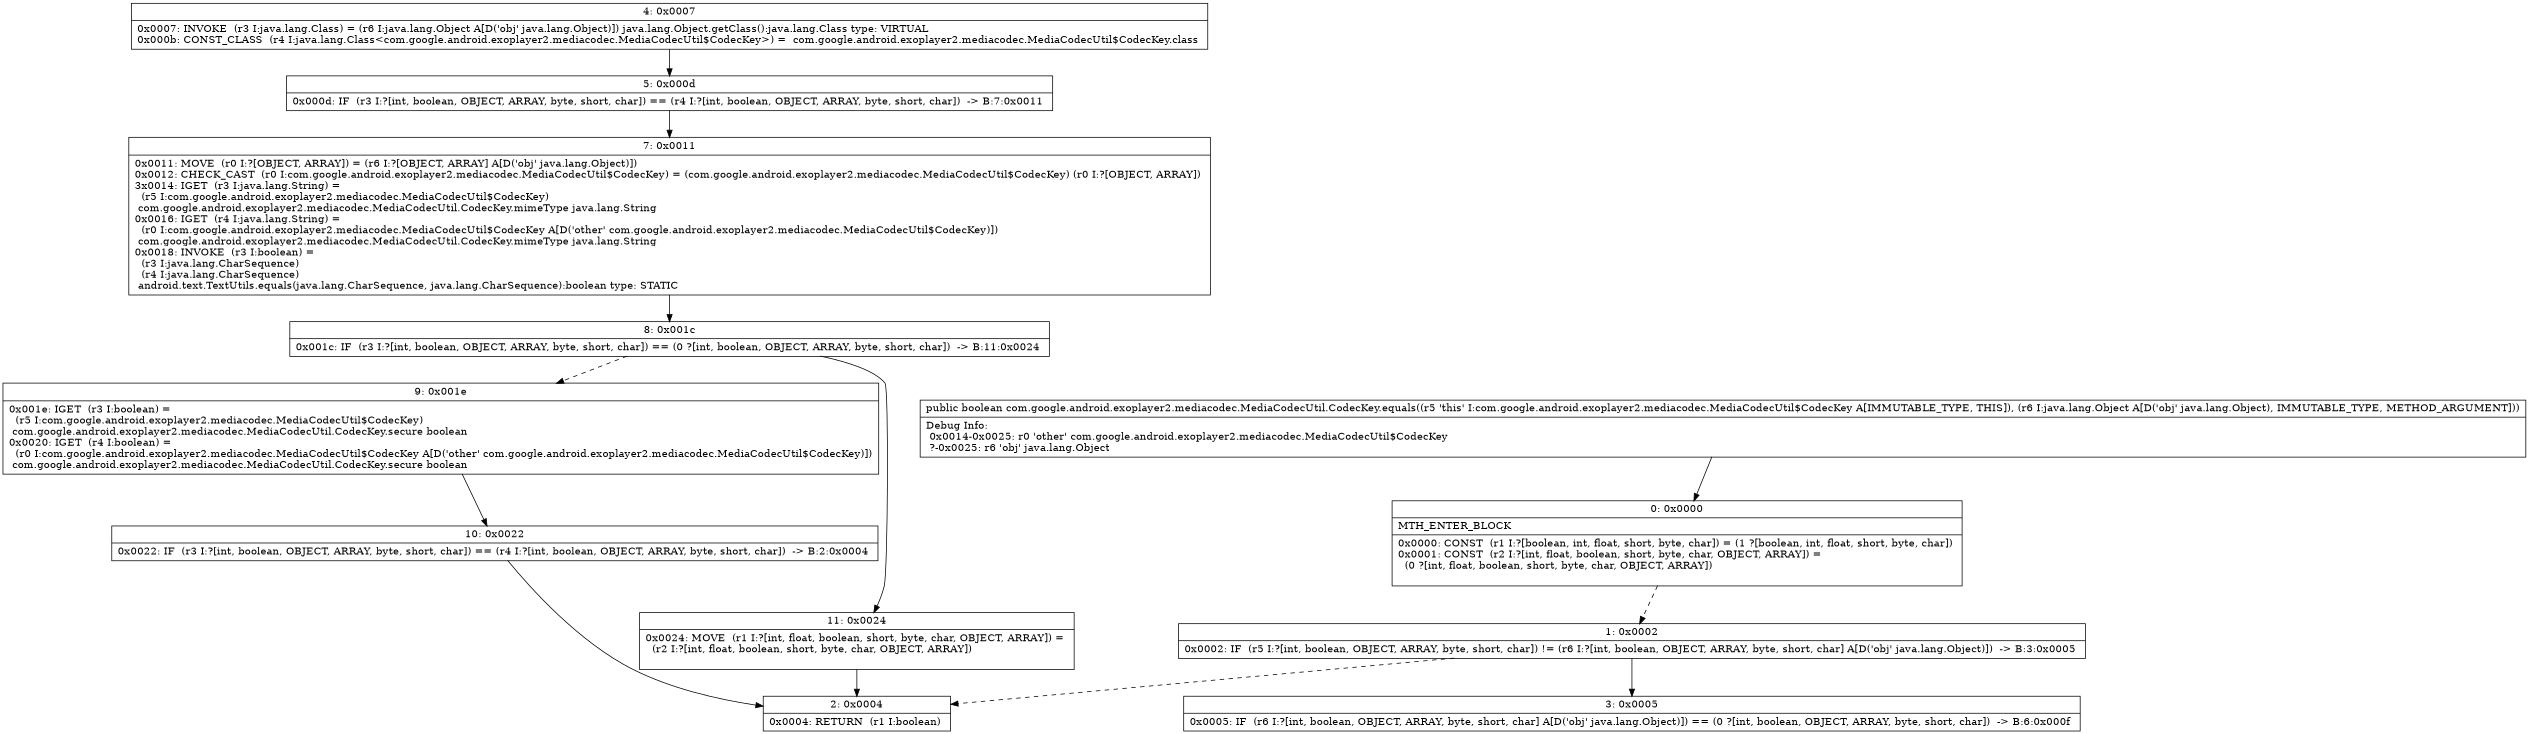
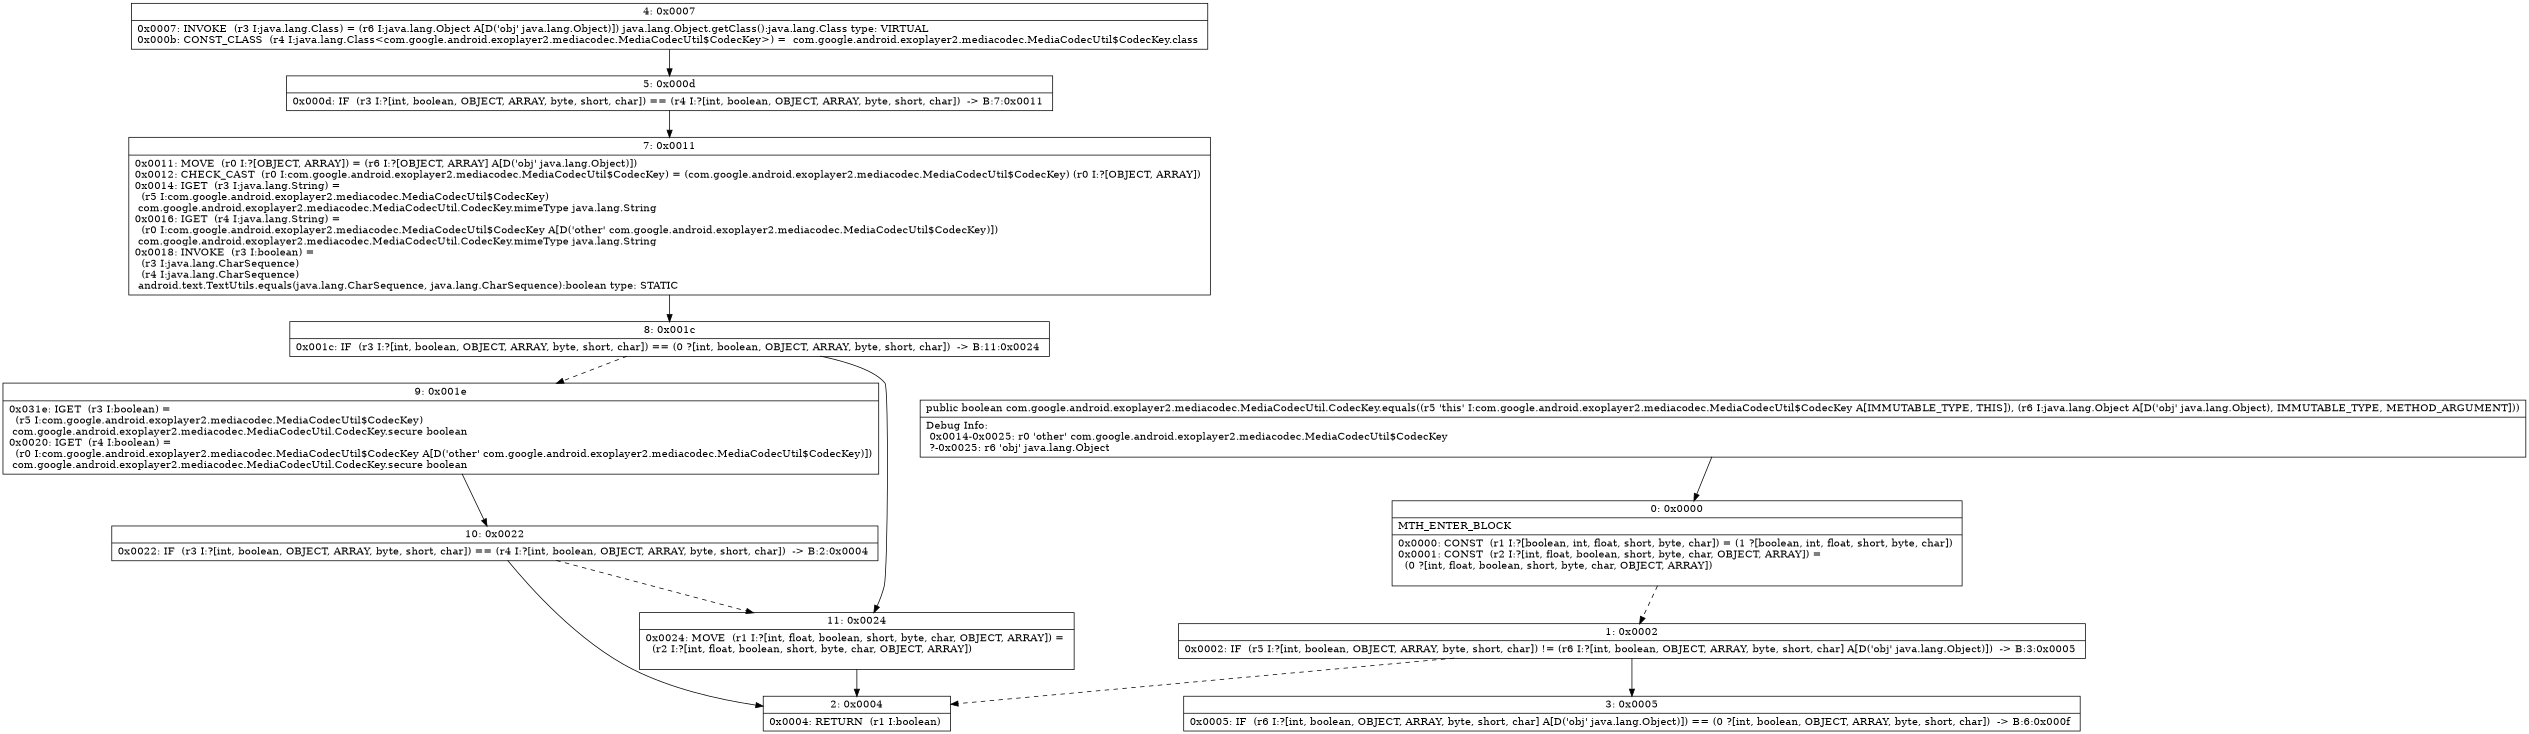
(239, 186) -> (239, 186)
(92, 409) -> (92, 409)
none -> (651, 586)
